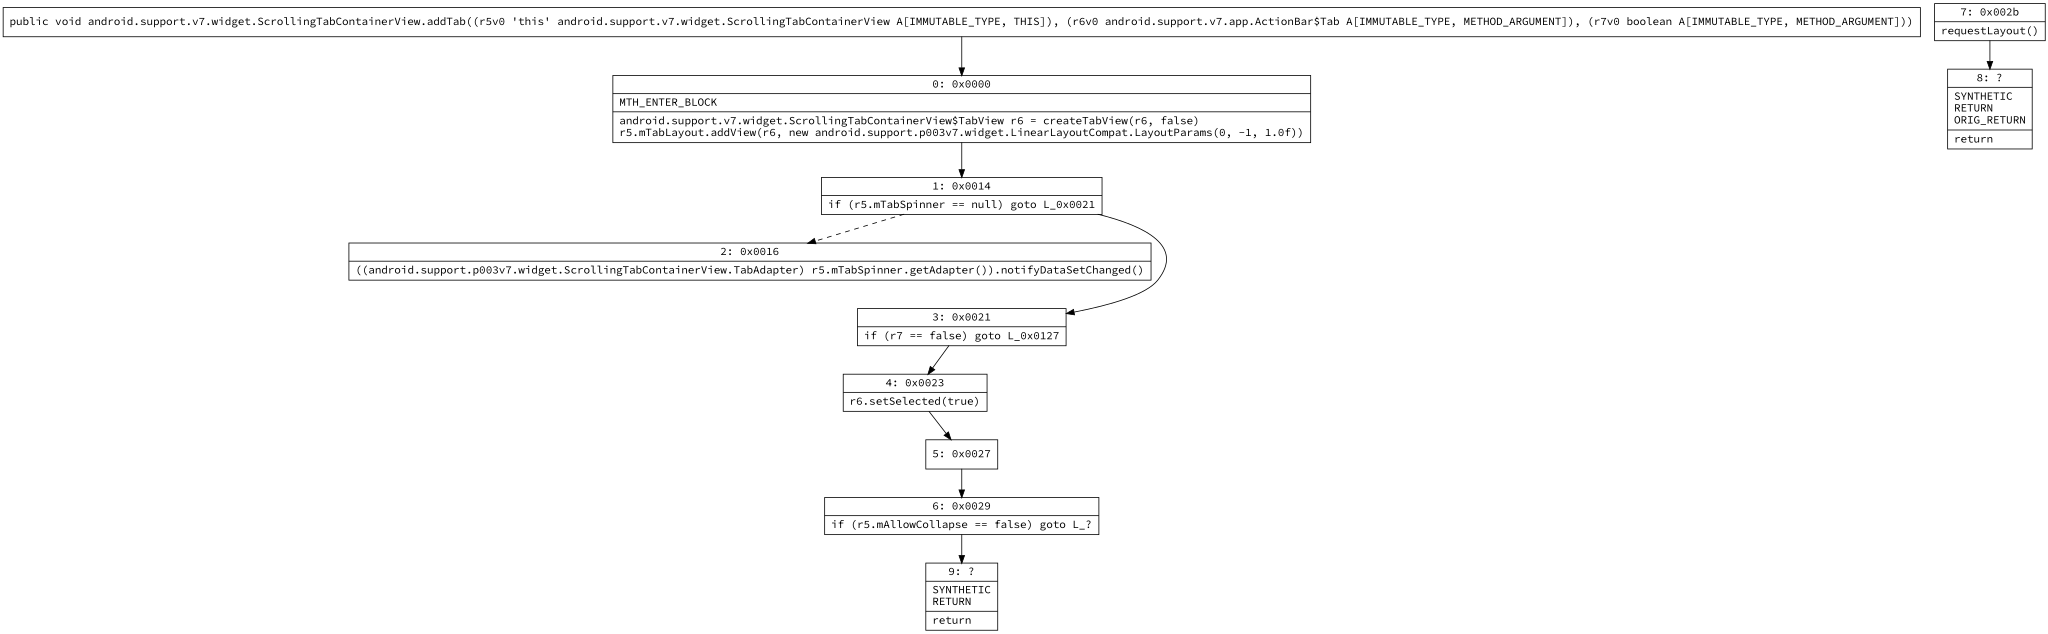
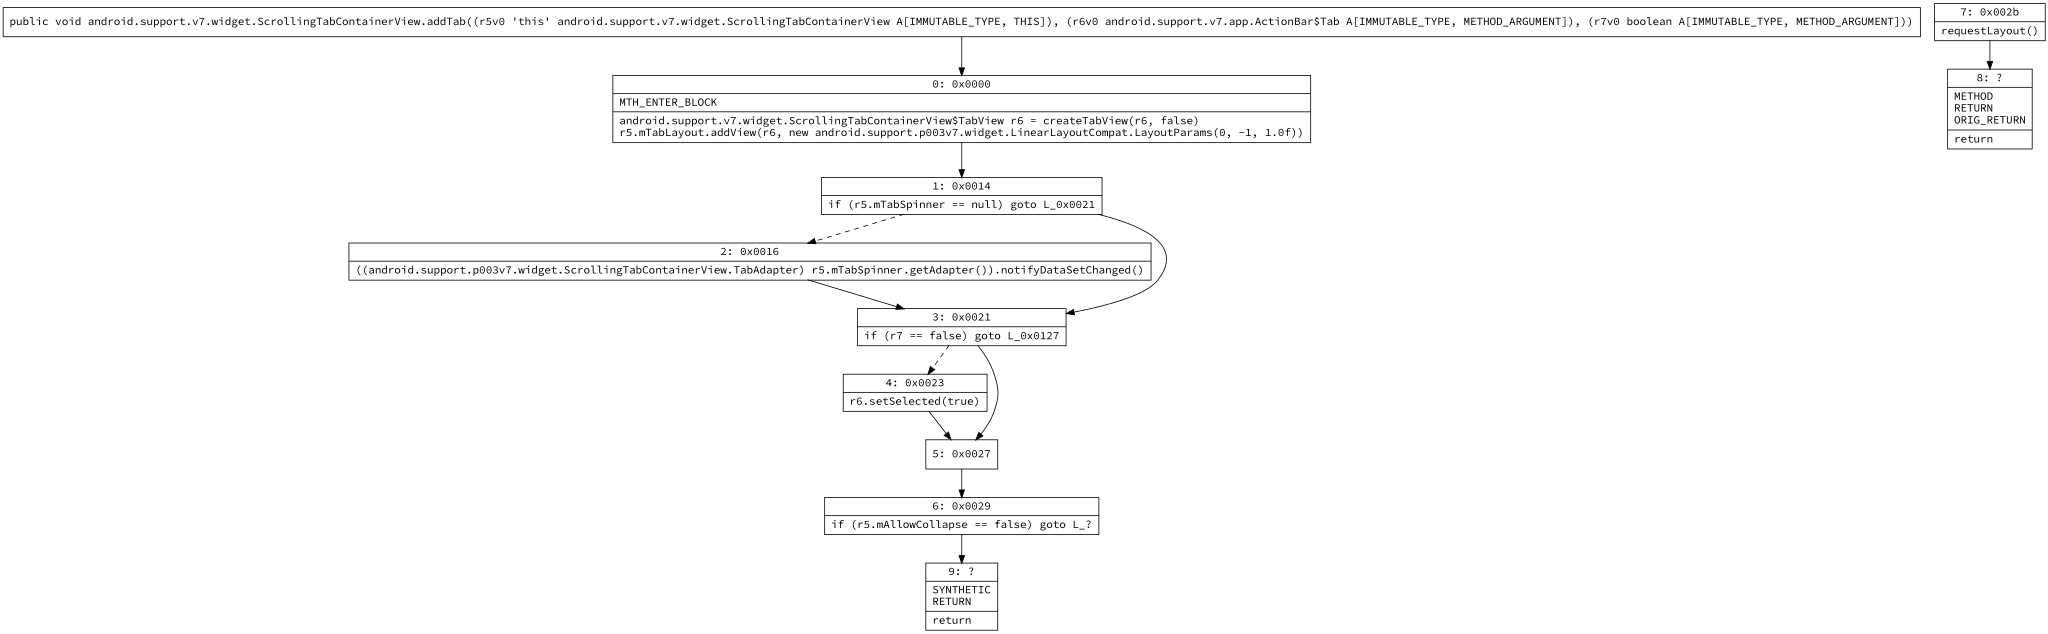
(1984, 96) -> (1974, 96)
none -> (852, 293)
(941, 357) -> (941, 357)
none -> (998, 389)
